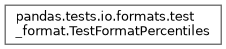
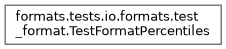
(113, 25) -> (113, 25)
